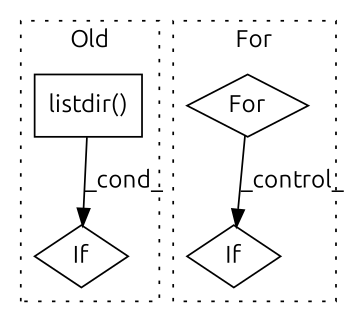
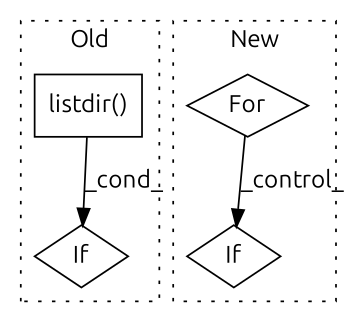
(255, 41) -> (255, 41)
